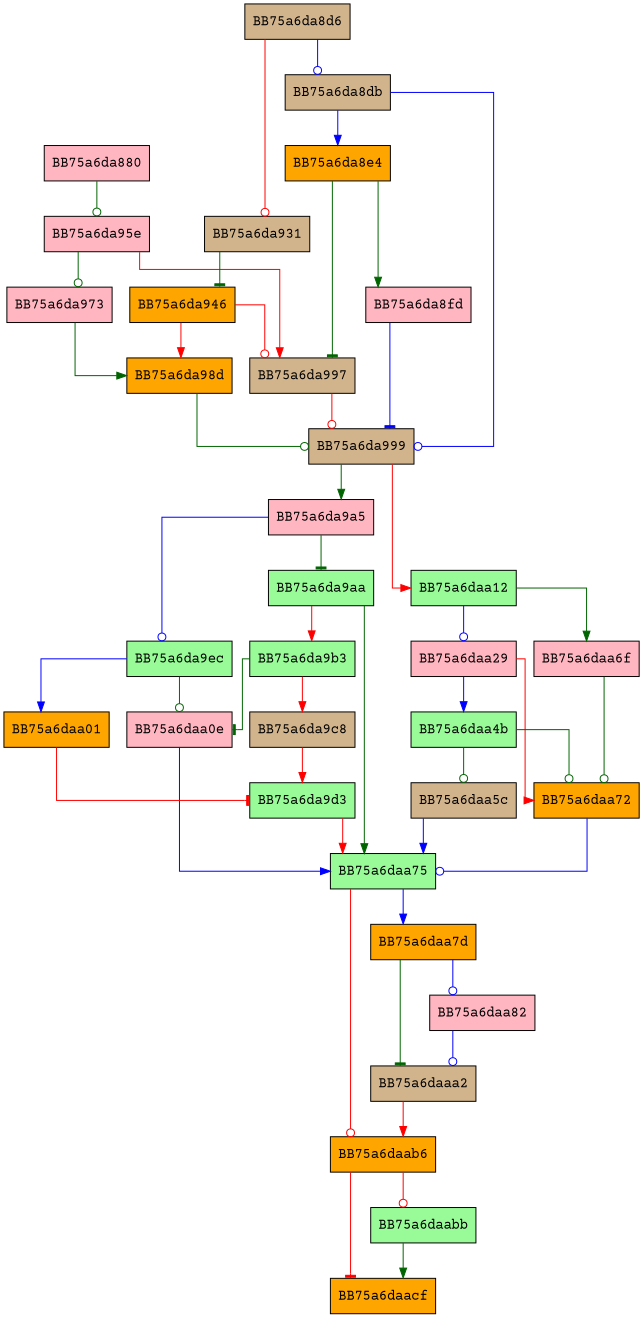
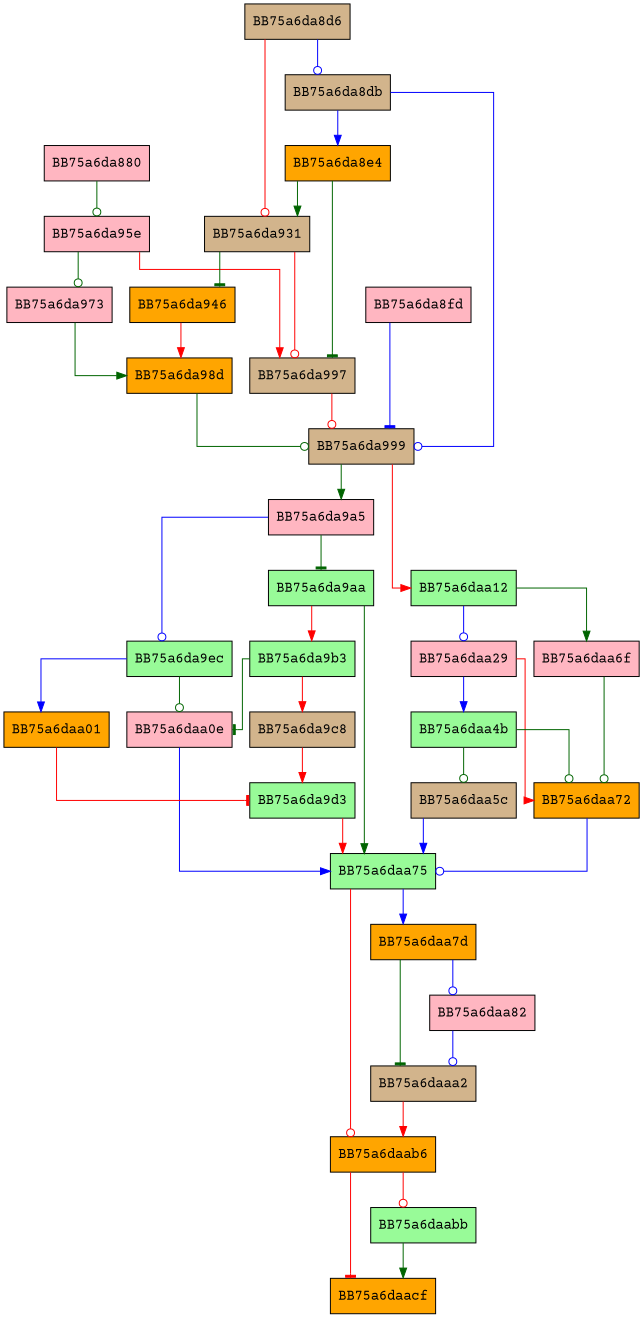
(378, 229) -> (297, 194)
(265, 312) -> (295, 301)
